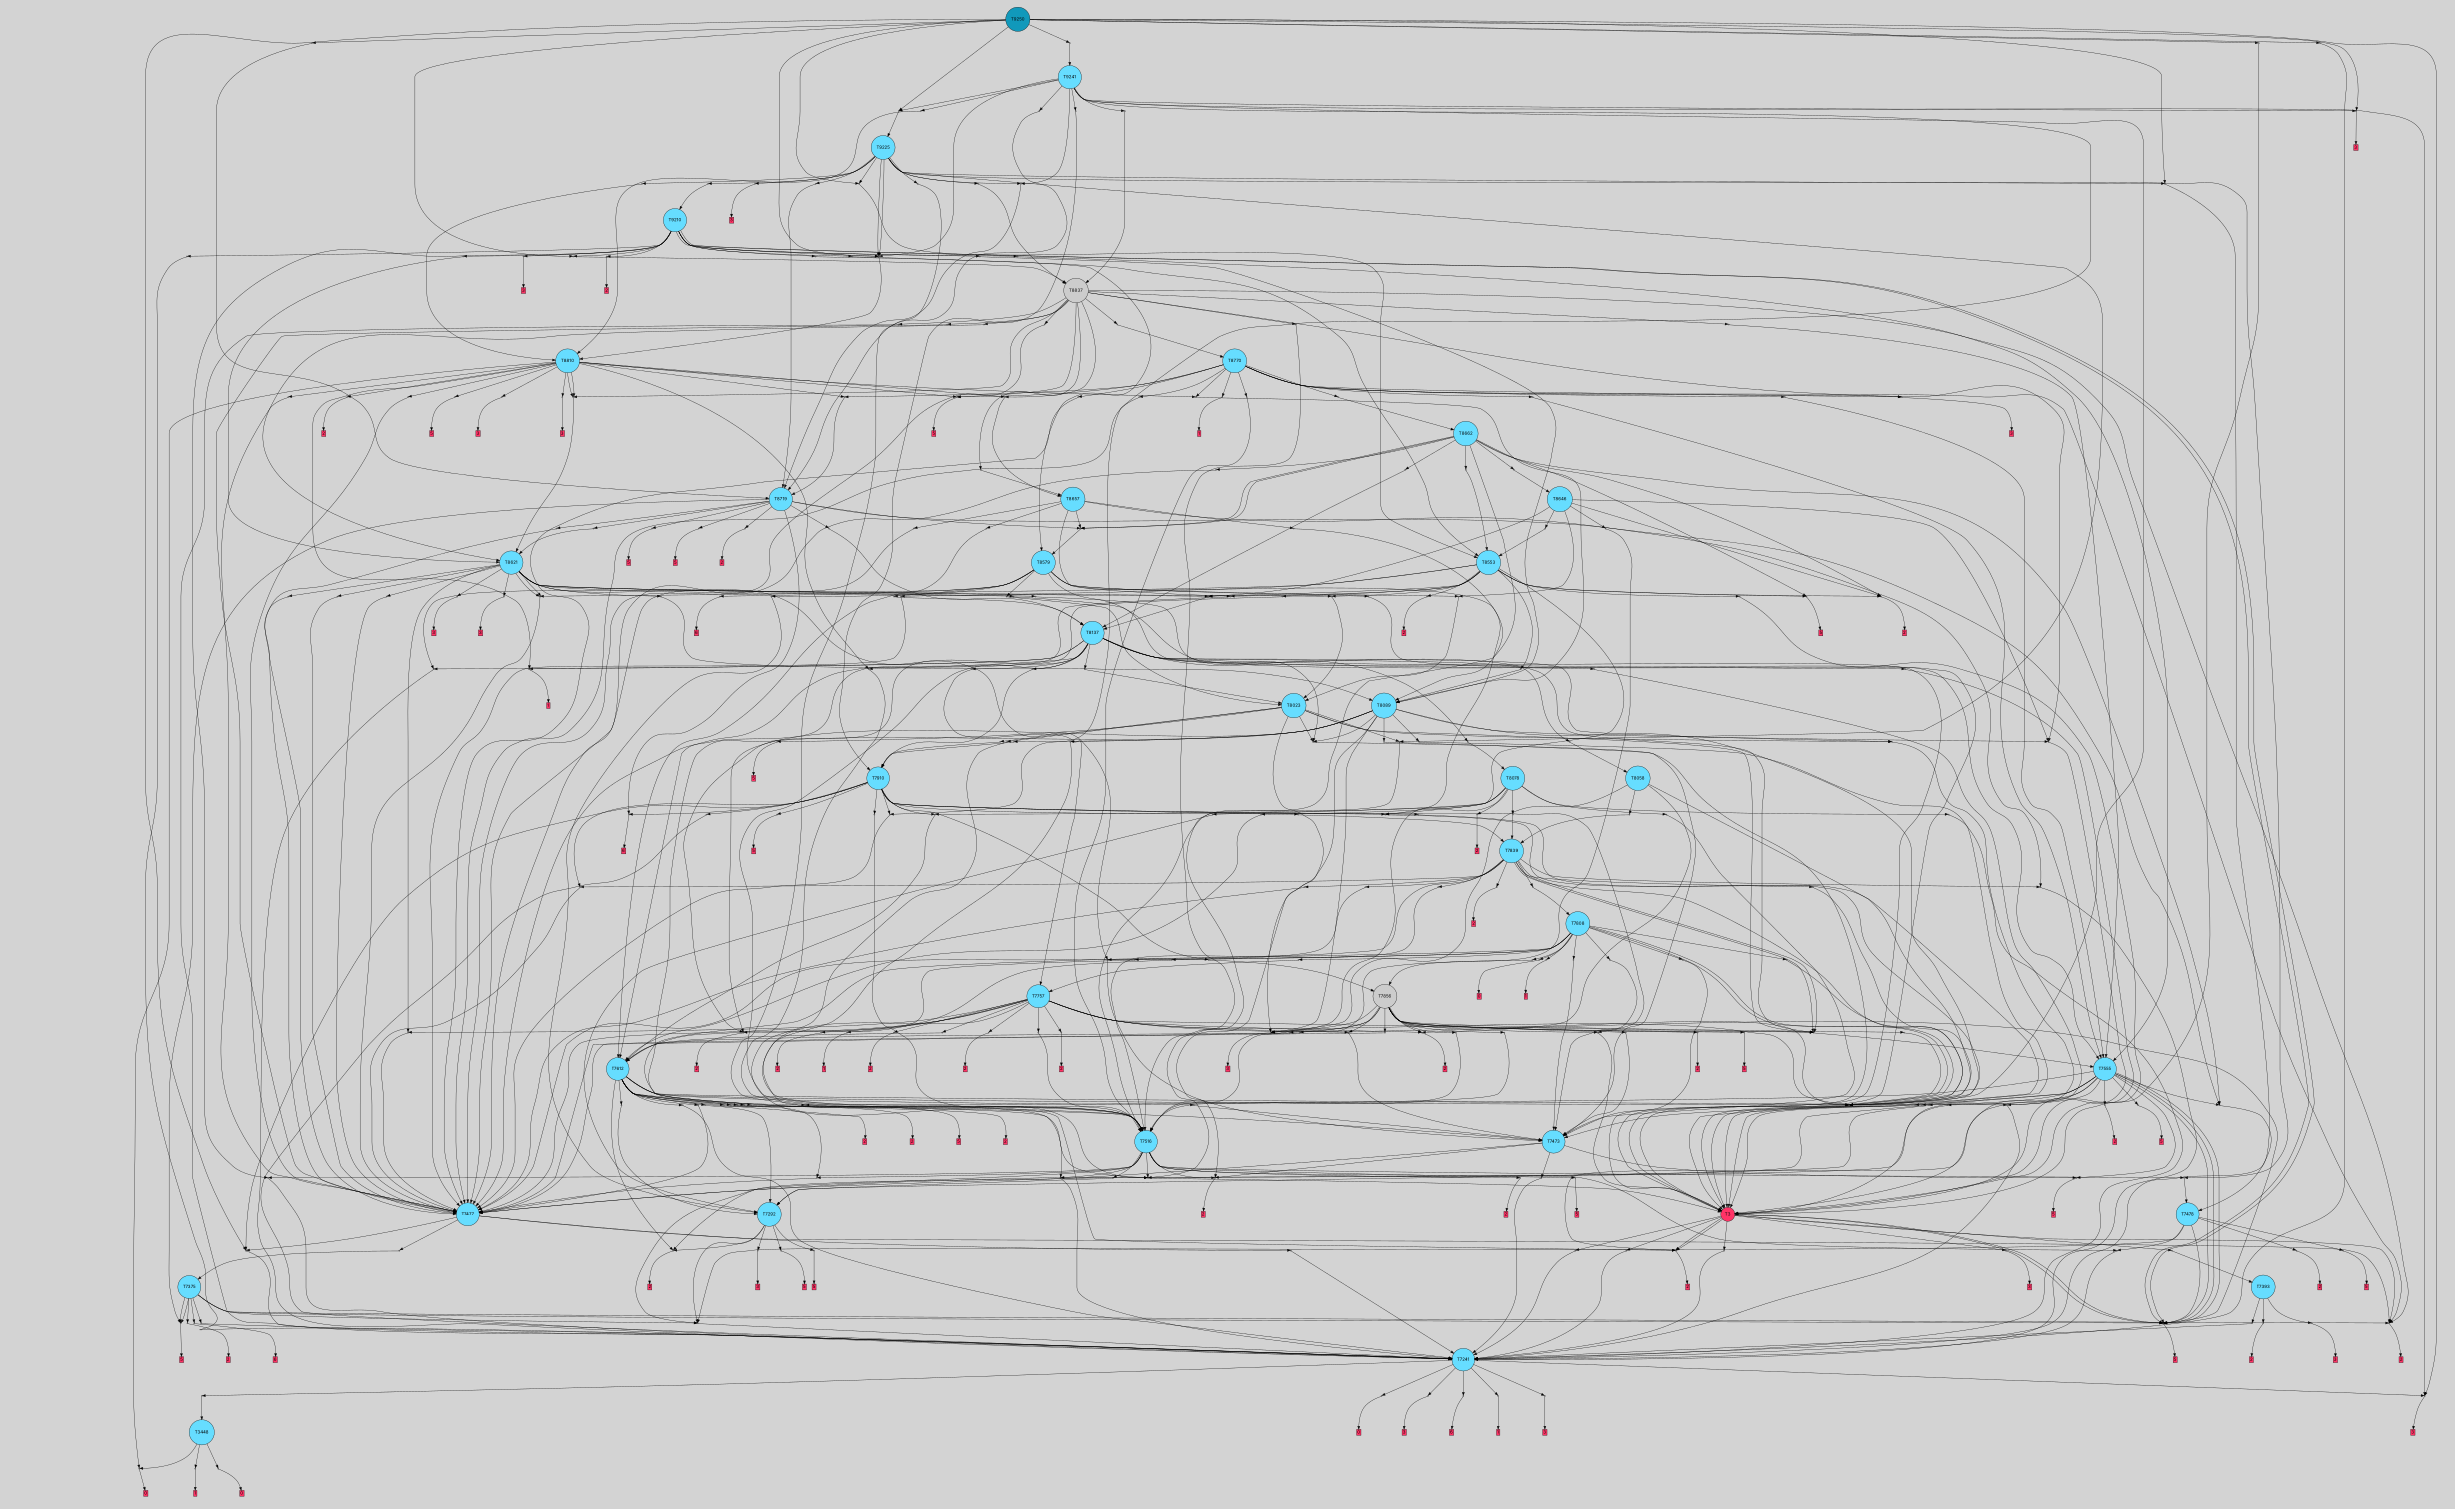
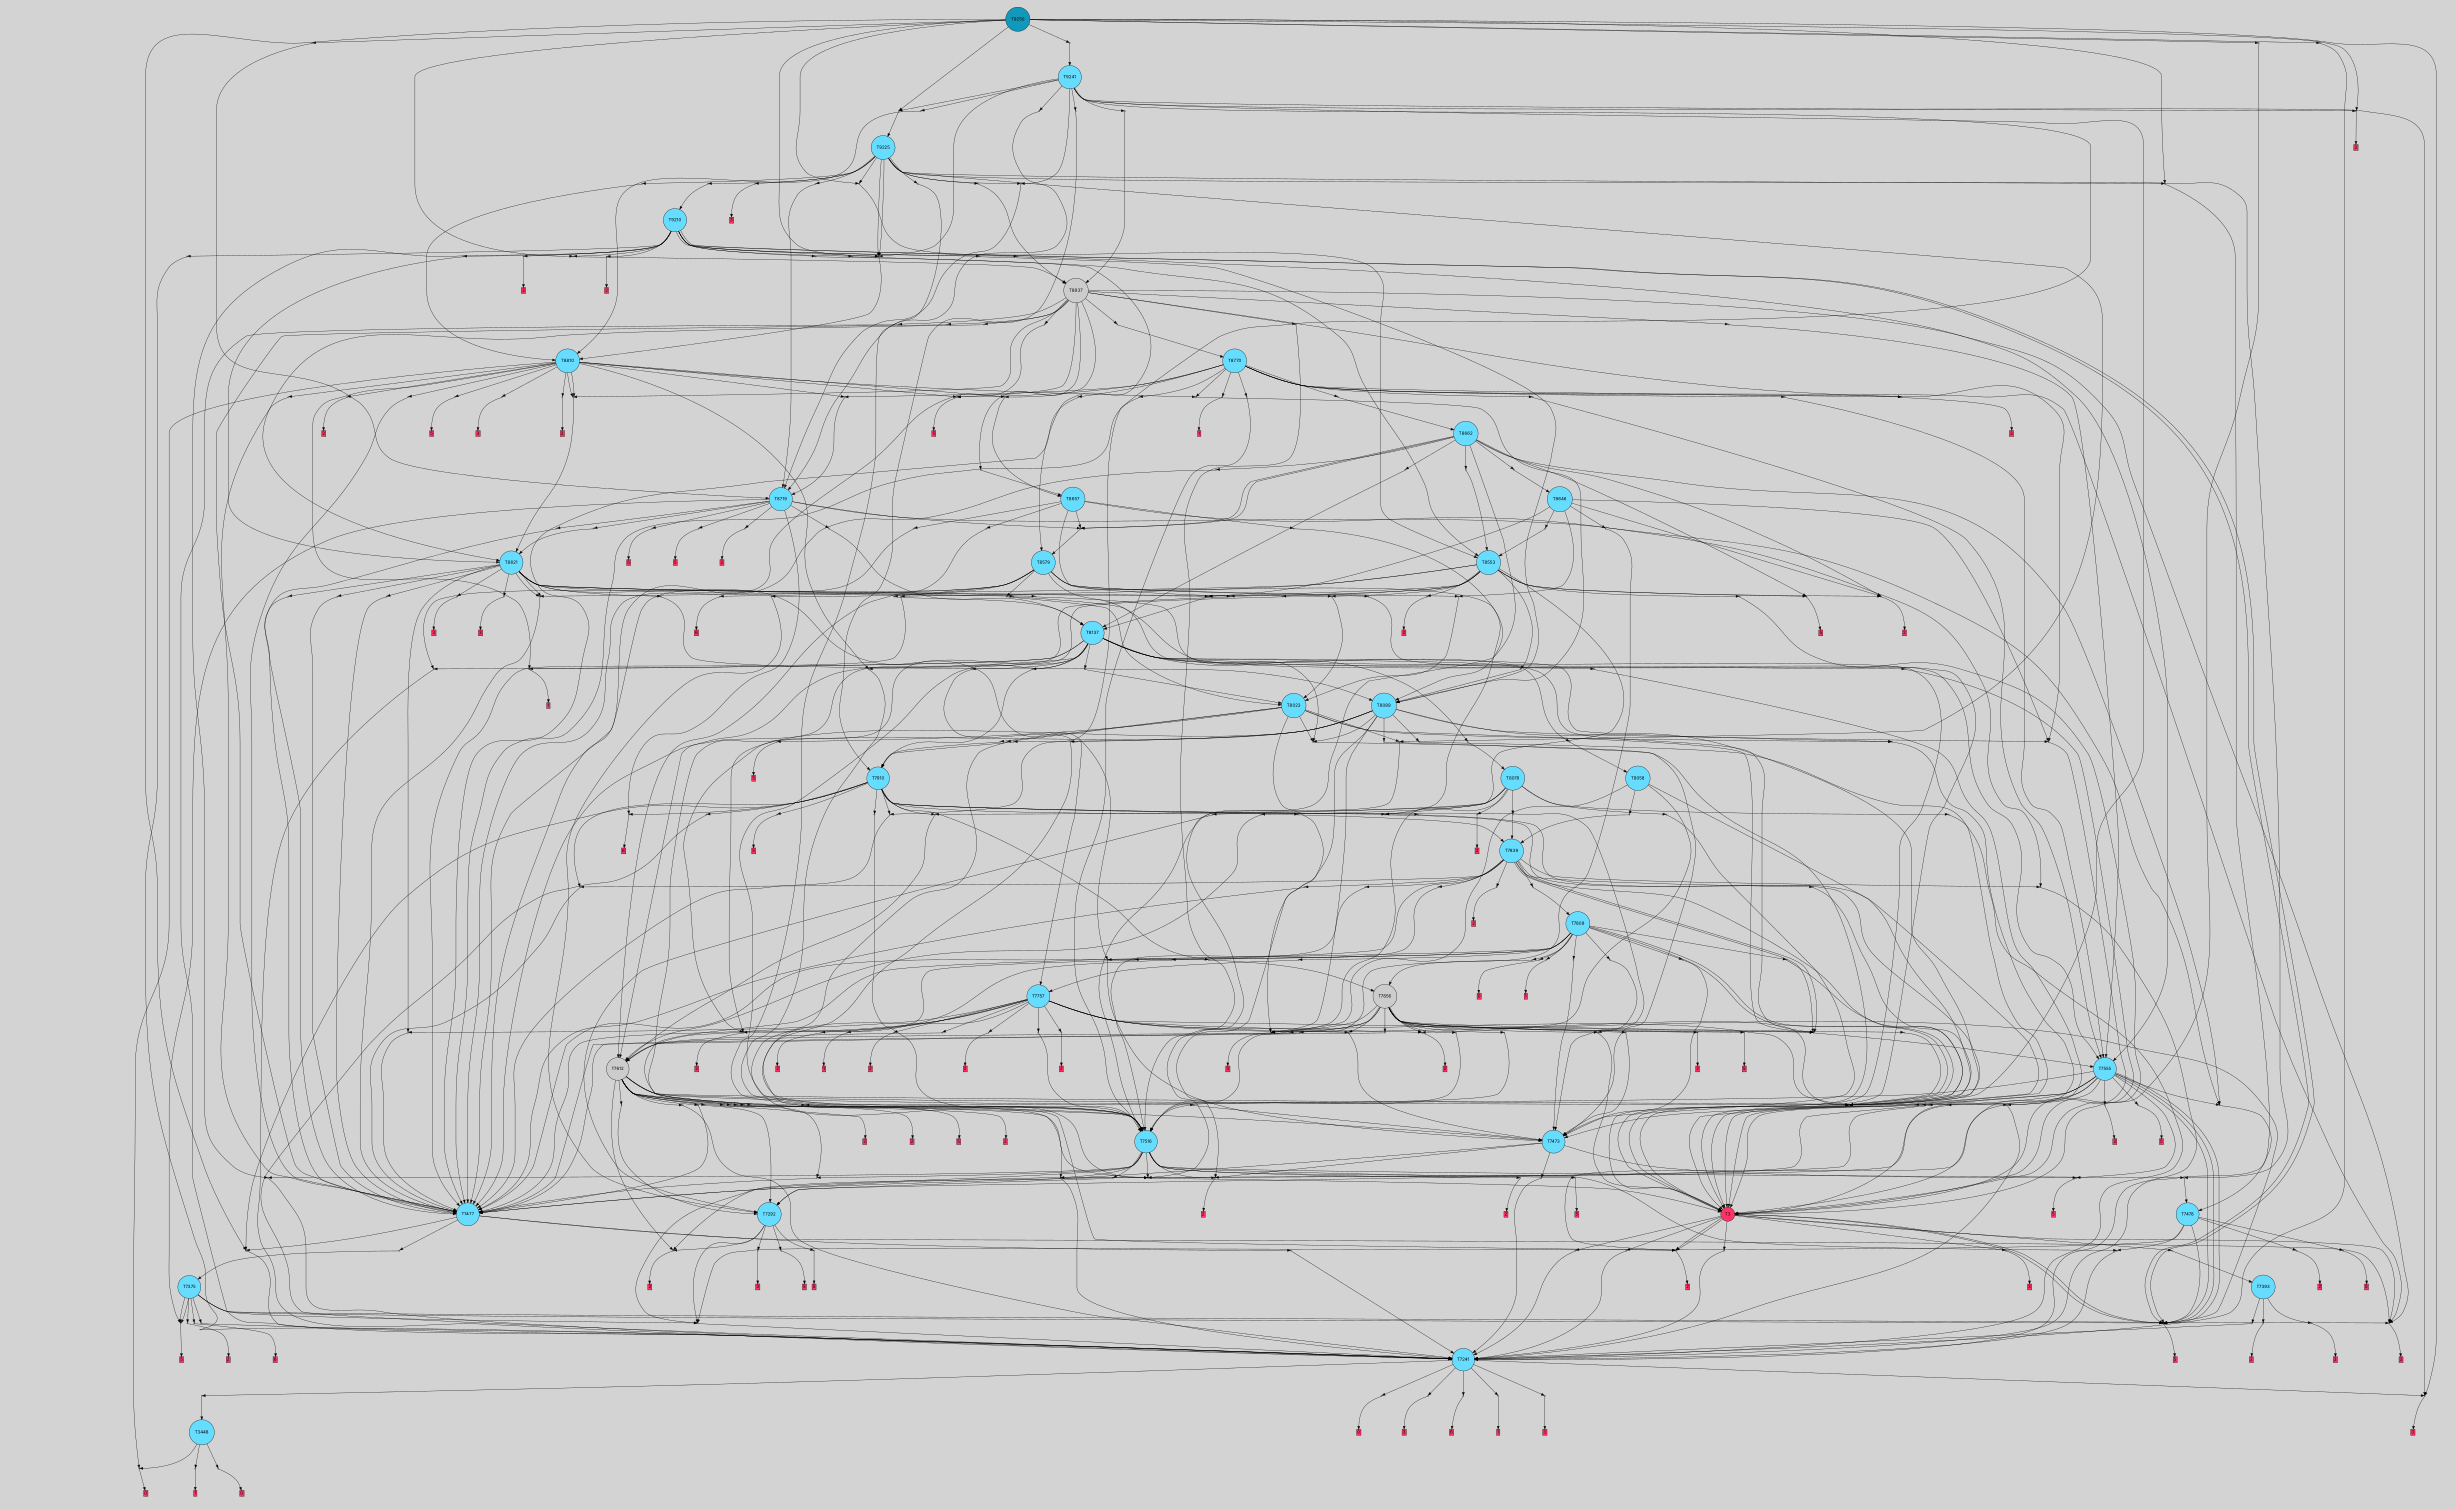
(618, 1069) -> (618, 1069)
